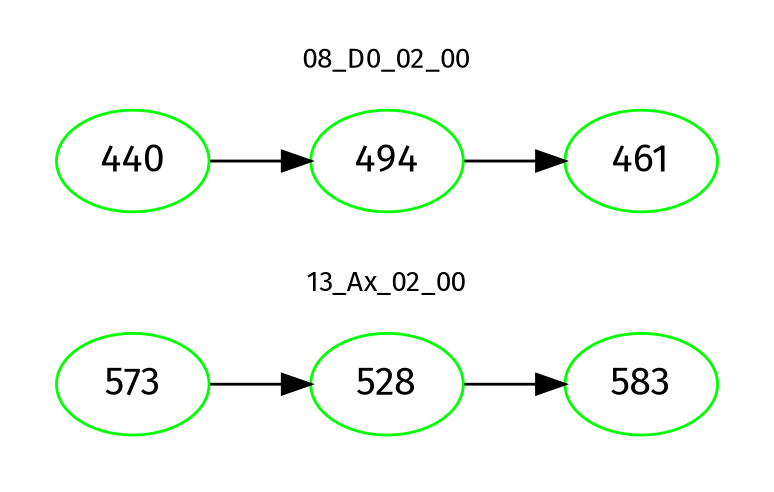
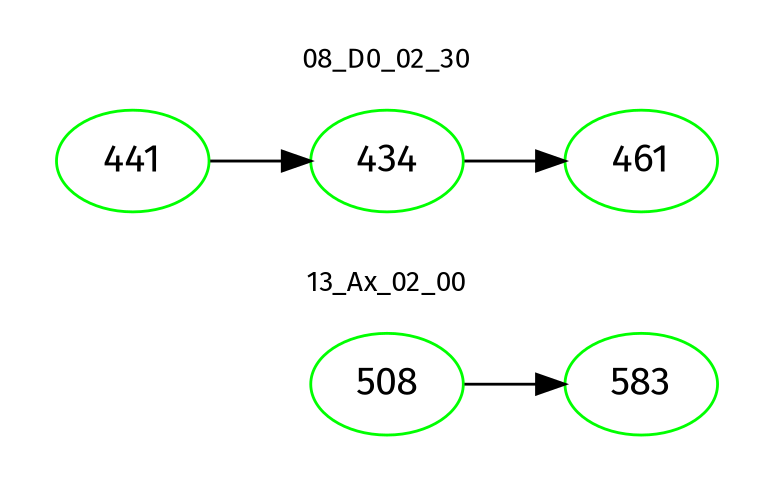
(387, 61) -> (387, 61)
(133, 161) -> (133, 161)
(387, 161) -> (387, 161)
(133, 384) -> none
(387, 384) -> (387, 384)
